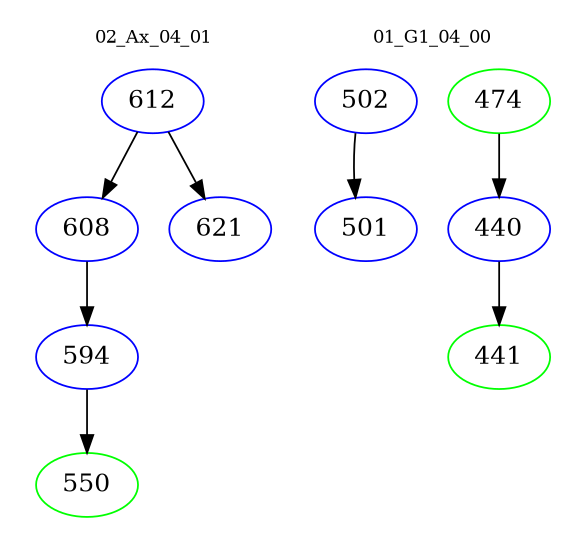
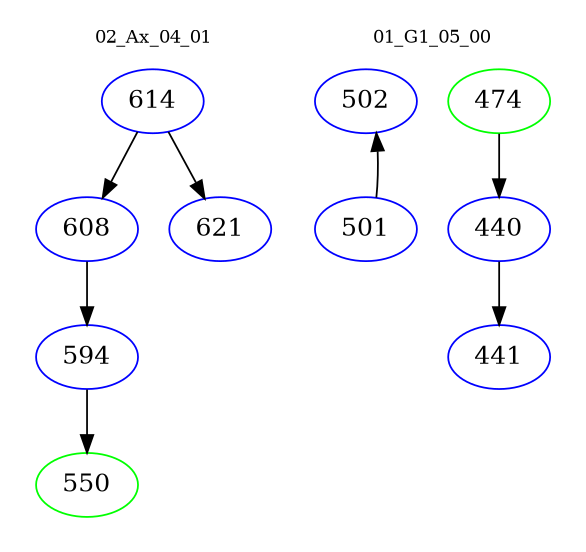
(433, 38) -> (433, 38)
(153, 101) -> (153, 101)
(354, 156) -> (378, 174)
(499, 357) -> (499, 357)
